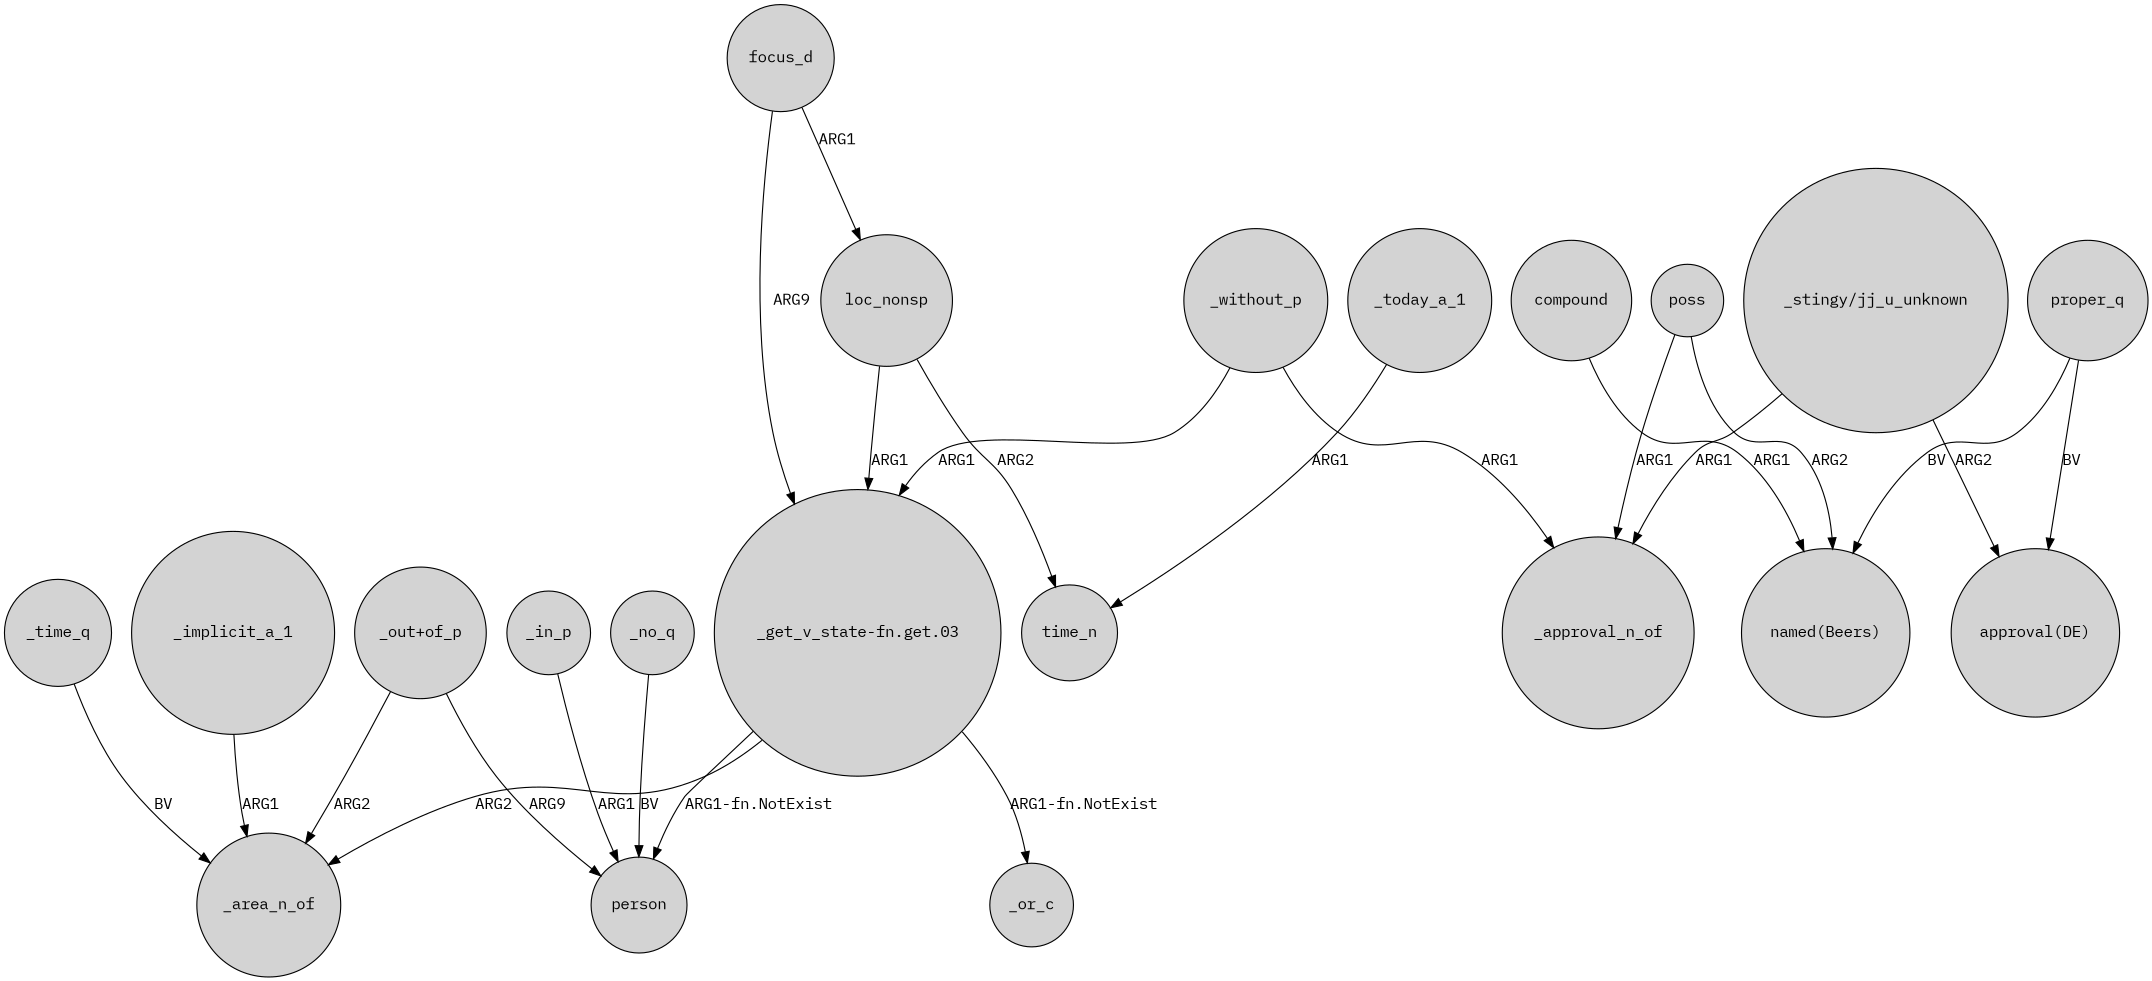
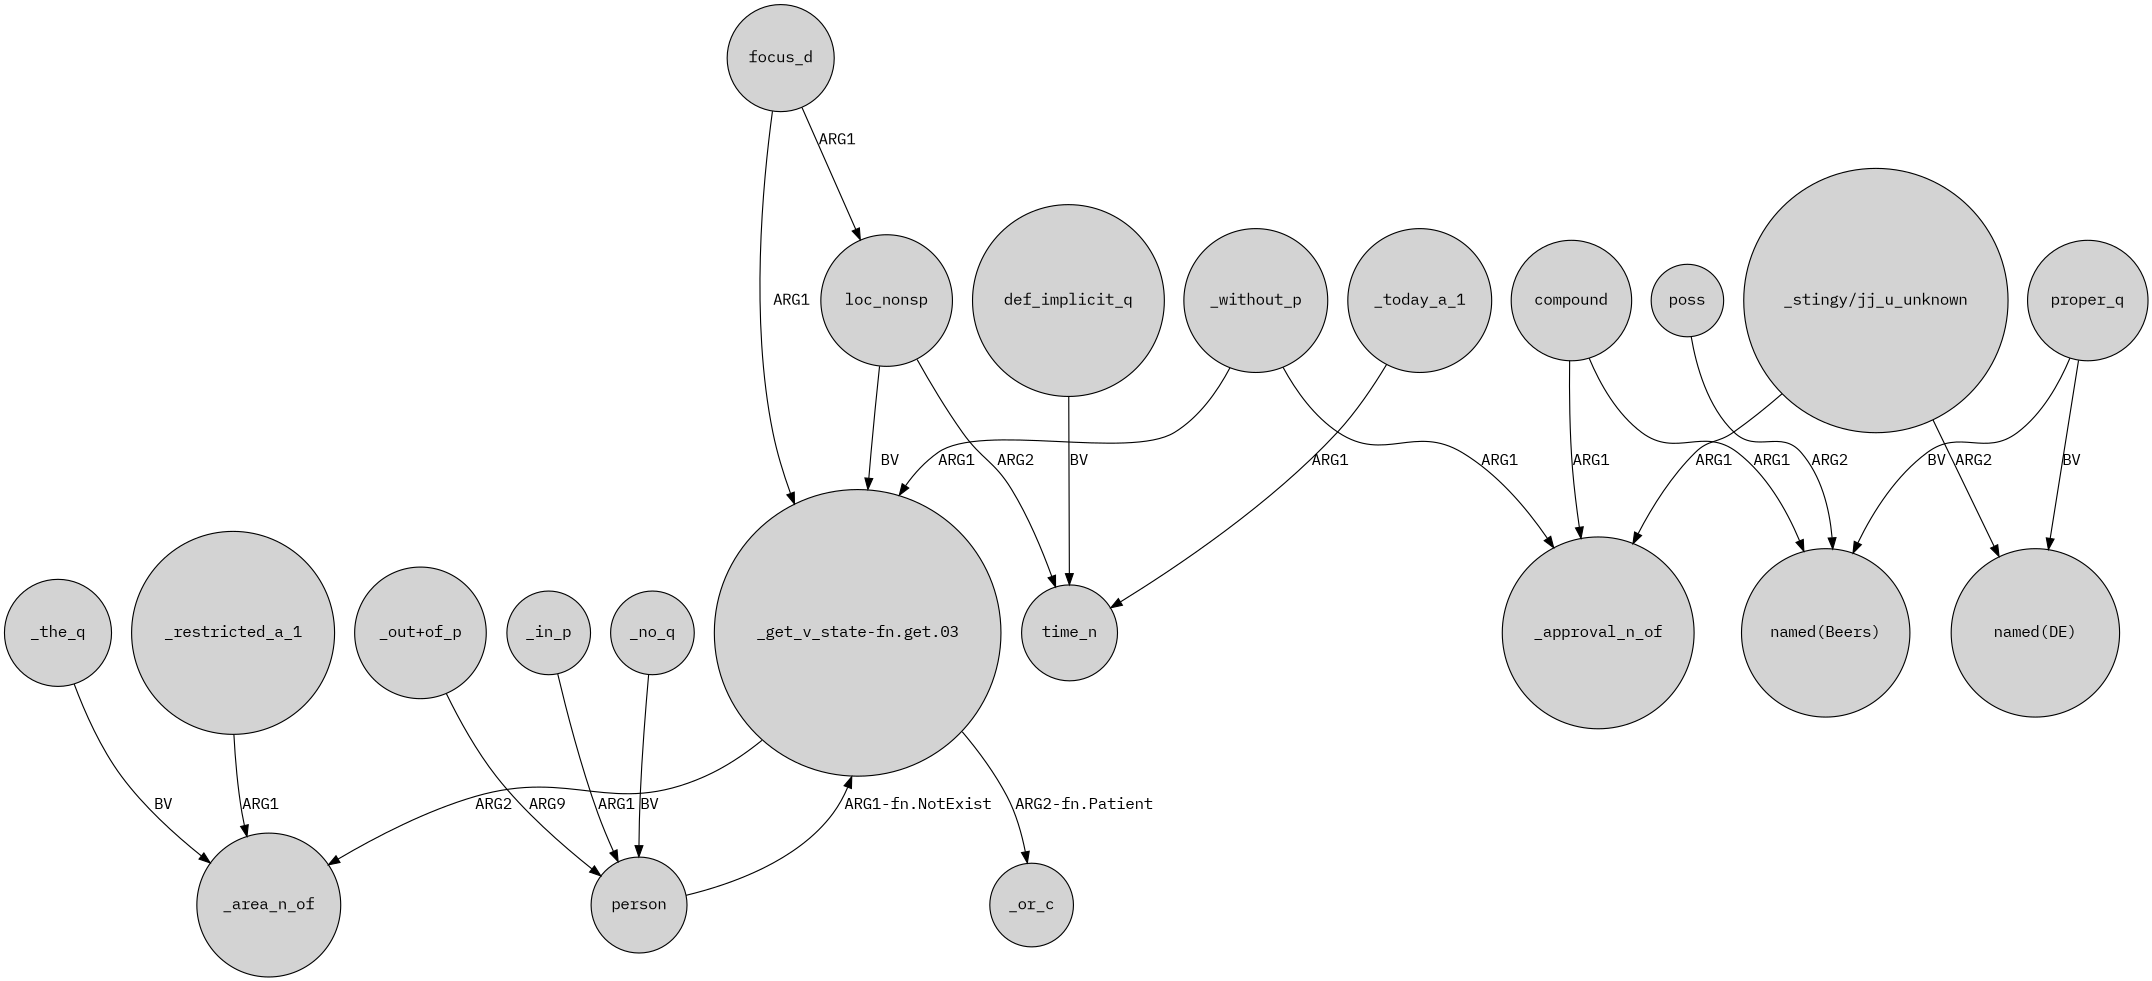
(792, 301) -> (792, 301)
none -> (1068, 301)
(1644, 425) -> (1571, 444)
(890, 461) -> (890, 461)
(58, 633) -> (58, 633)
(233, 633) -> (233, 633)
(2035, 633) -> (2035, 633)
(352, 763) -> none
(692, 789) -> (780, 859)
(1084, 805) -> (1084, 805)
